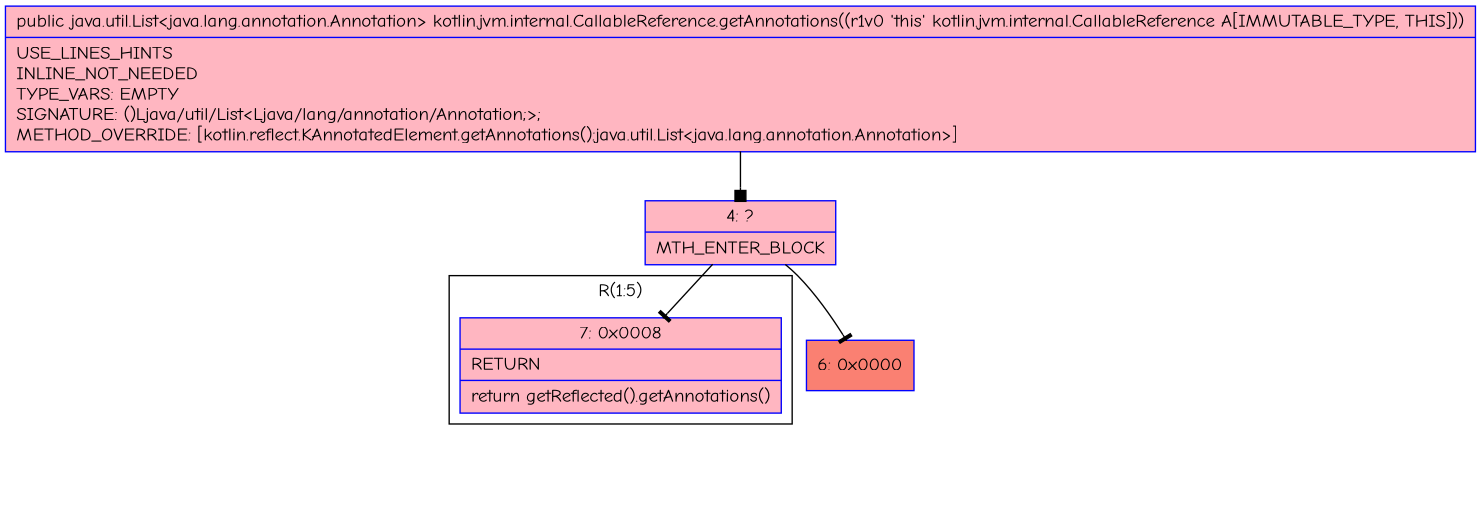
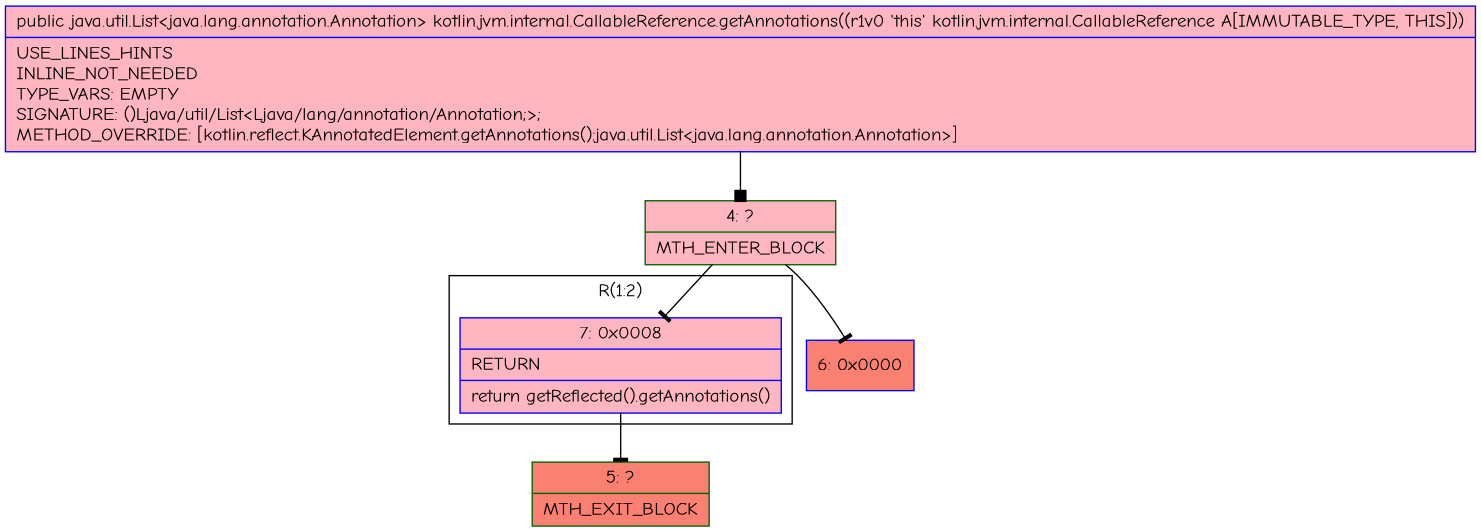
(740, 233) -> (740, 233)
(621, 291) -> (621, 291)
none -> (621, 494)
